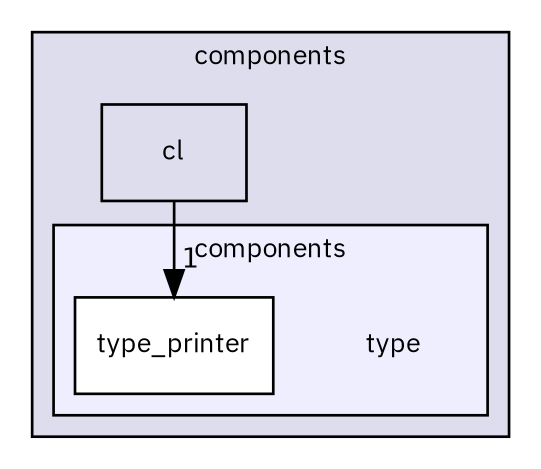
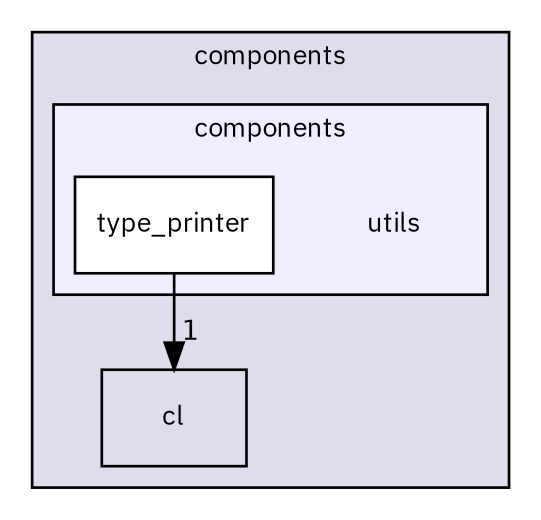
(174, 241) -> (174, 312)
(394, 346) -> (394, 225)
